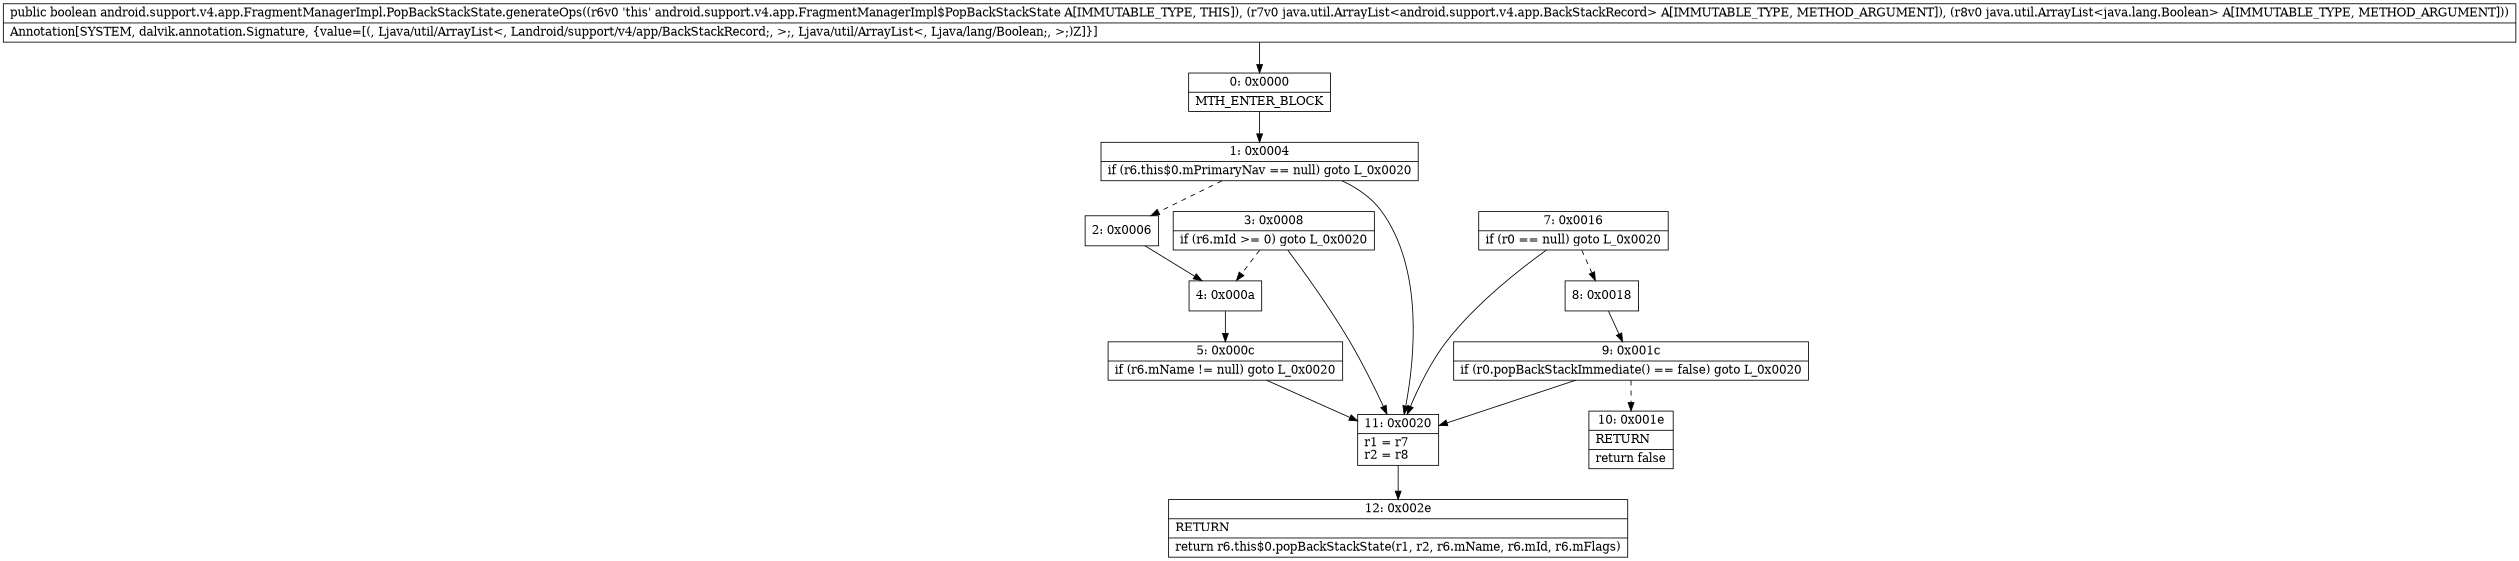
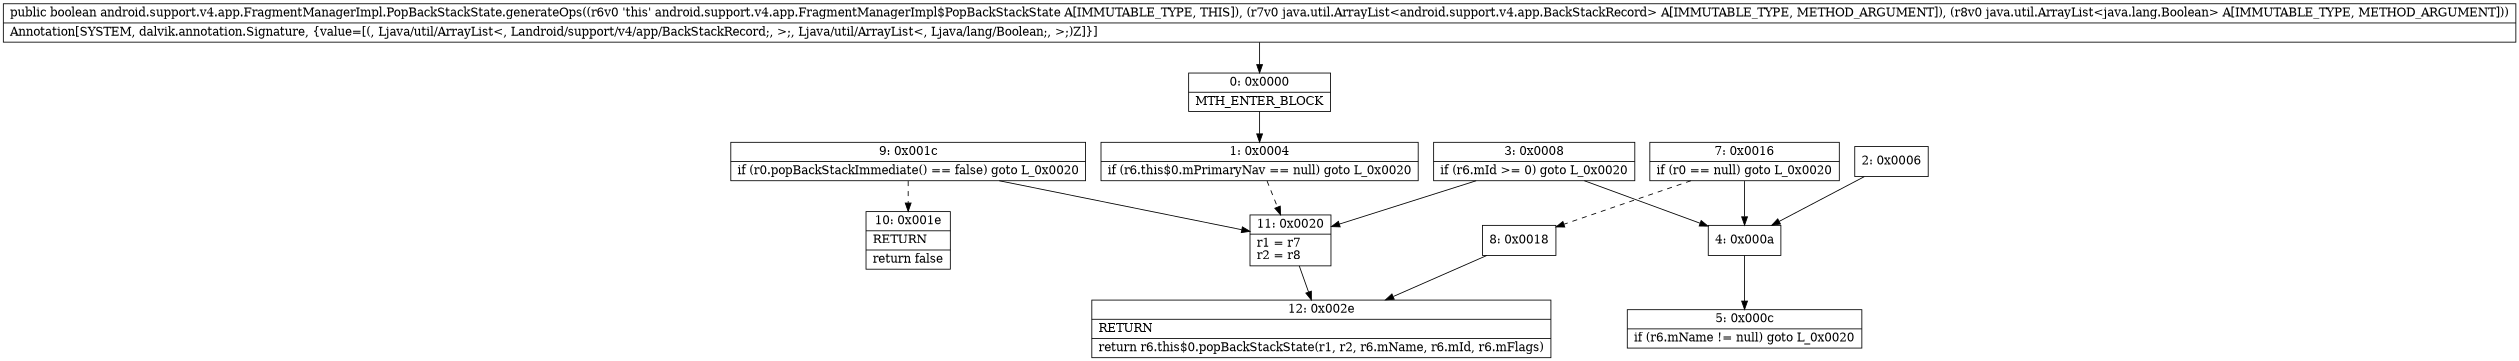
(1190, 196) -> none
(1251, 262) -> (1645, 203)
(1409, 281) -> (1272, 194)
(1467, 318) -> (1745, 199)
(1614, 323) -> (1440, 276)
(1308, 399) -> none
